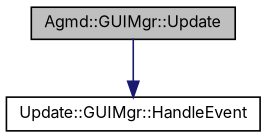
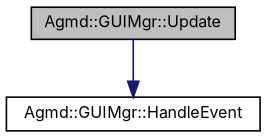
(133, 114) -> (133, 114)
